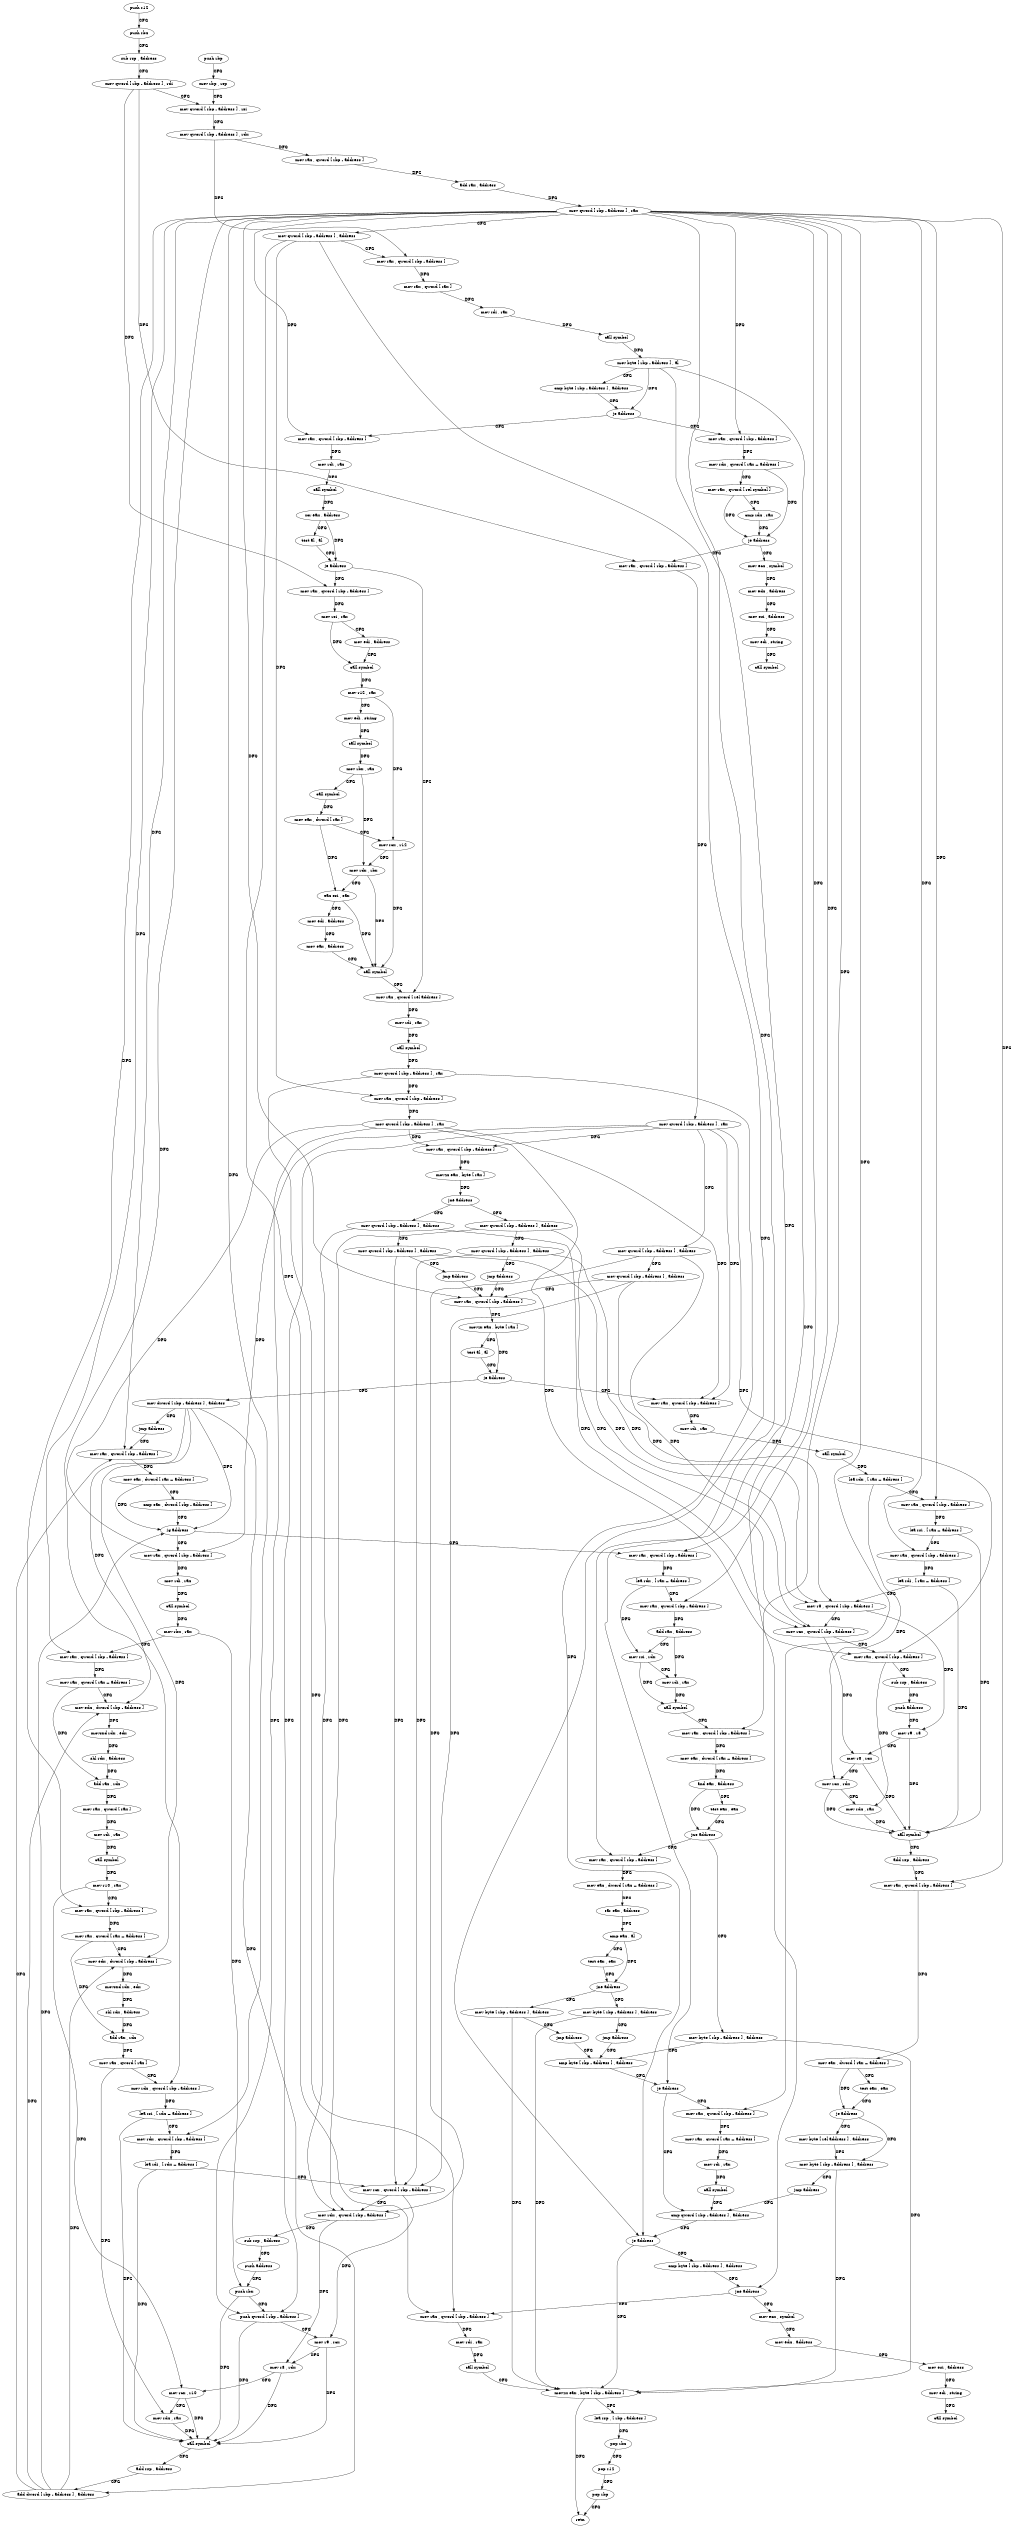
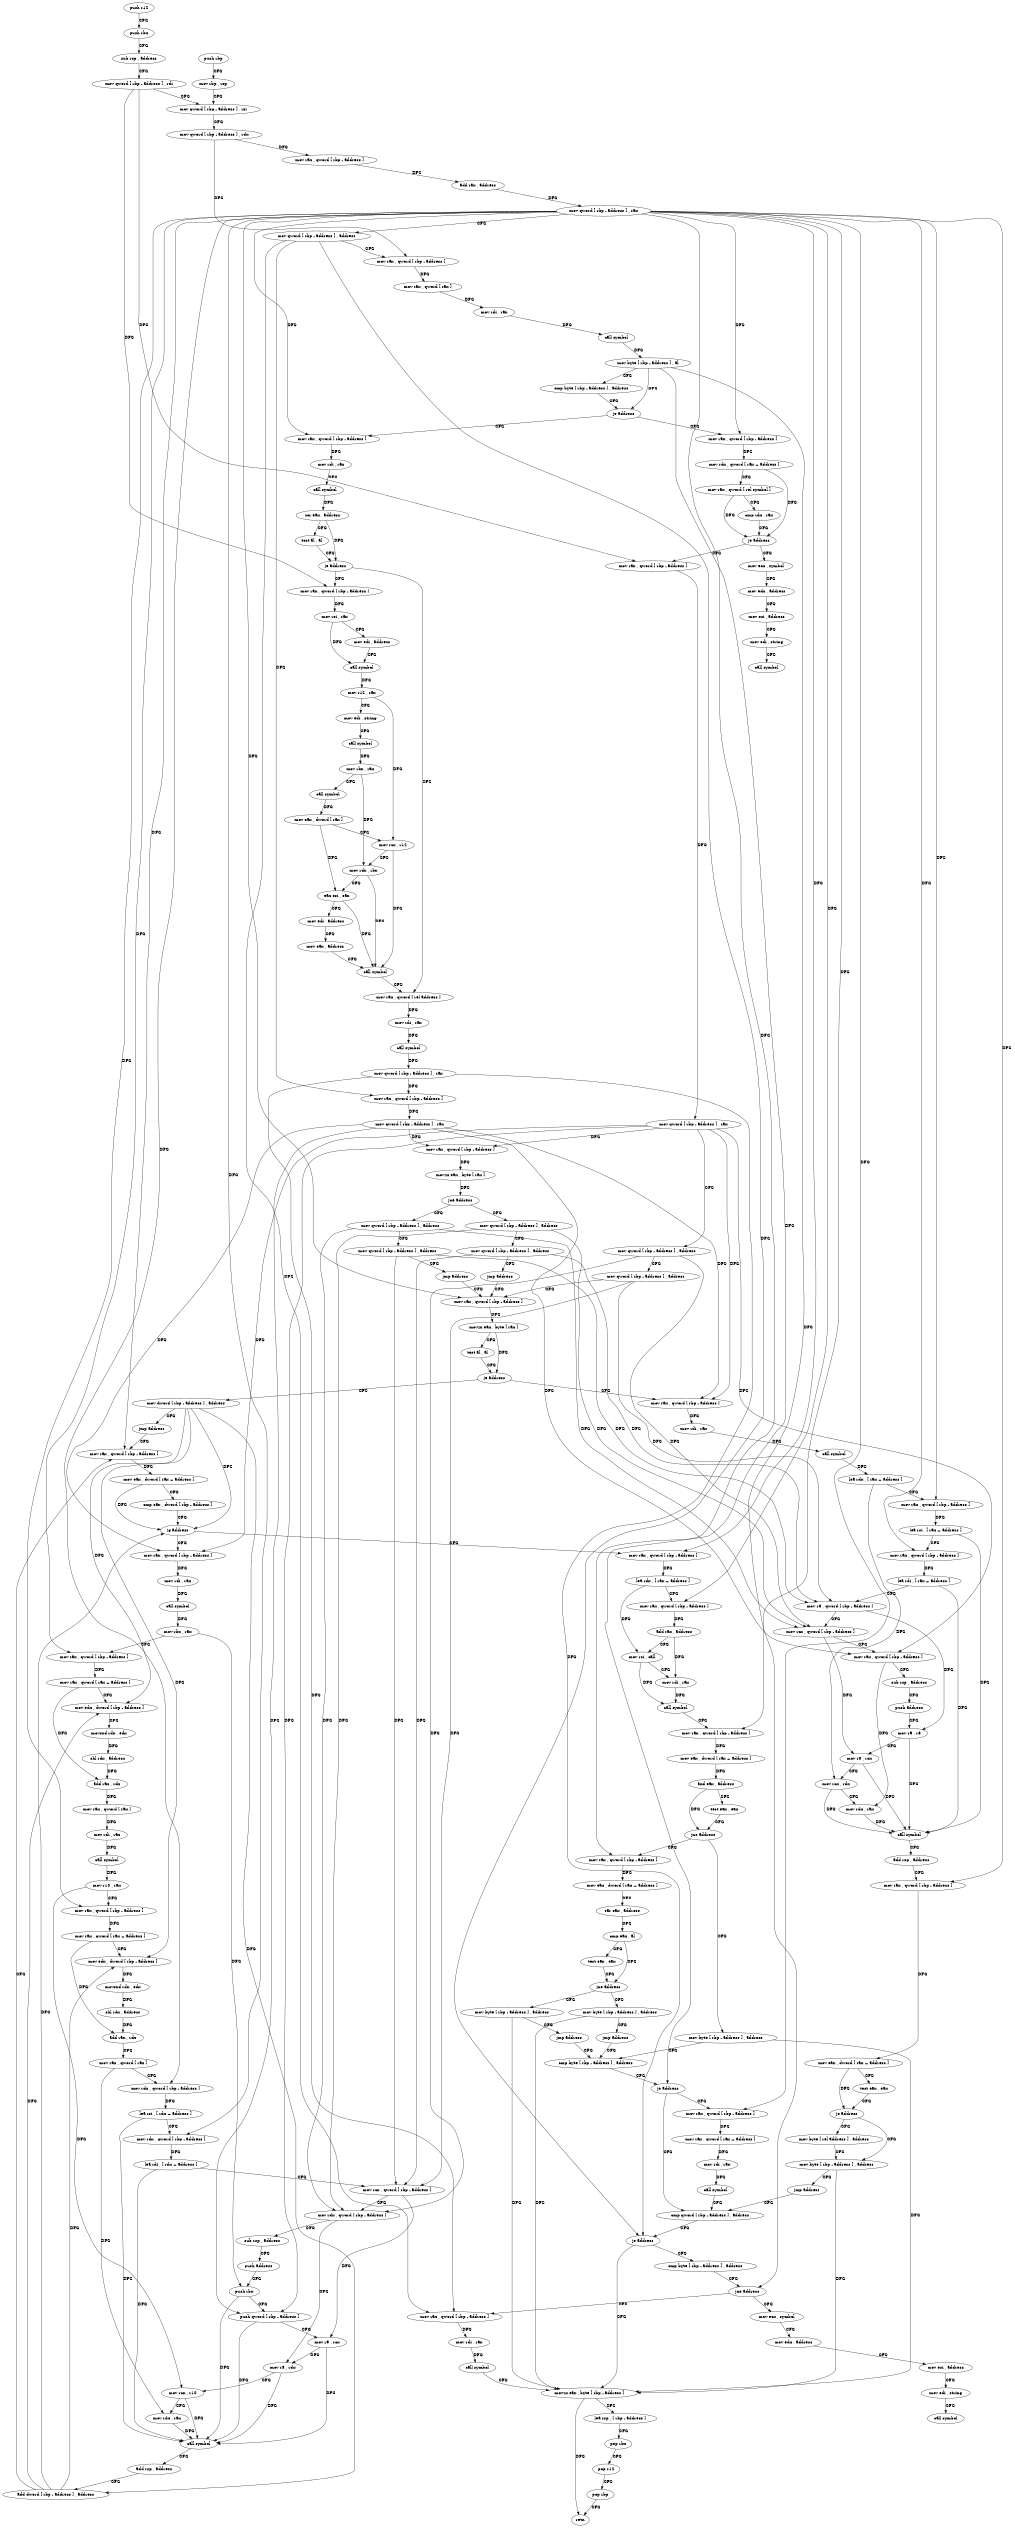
(642, 1657) -> (642, 1657)
(315, 2355) -> (315, 2355)
